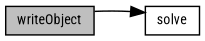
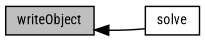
(113, 11) -> (127, 30)
